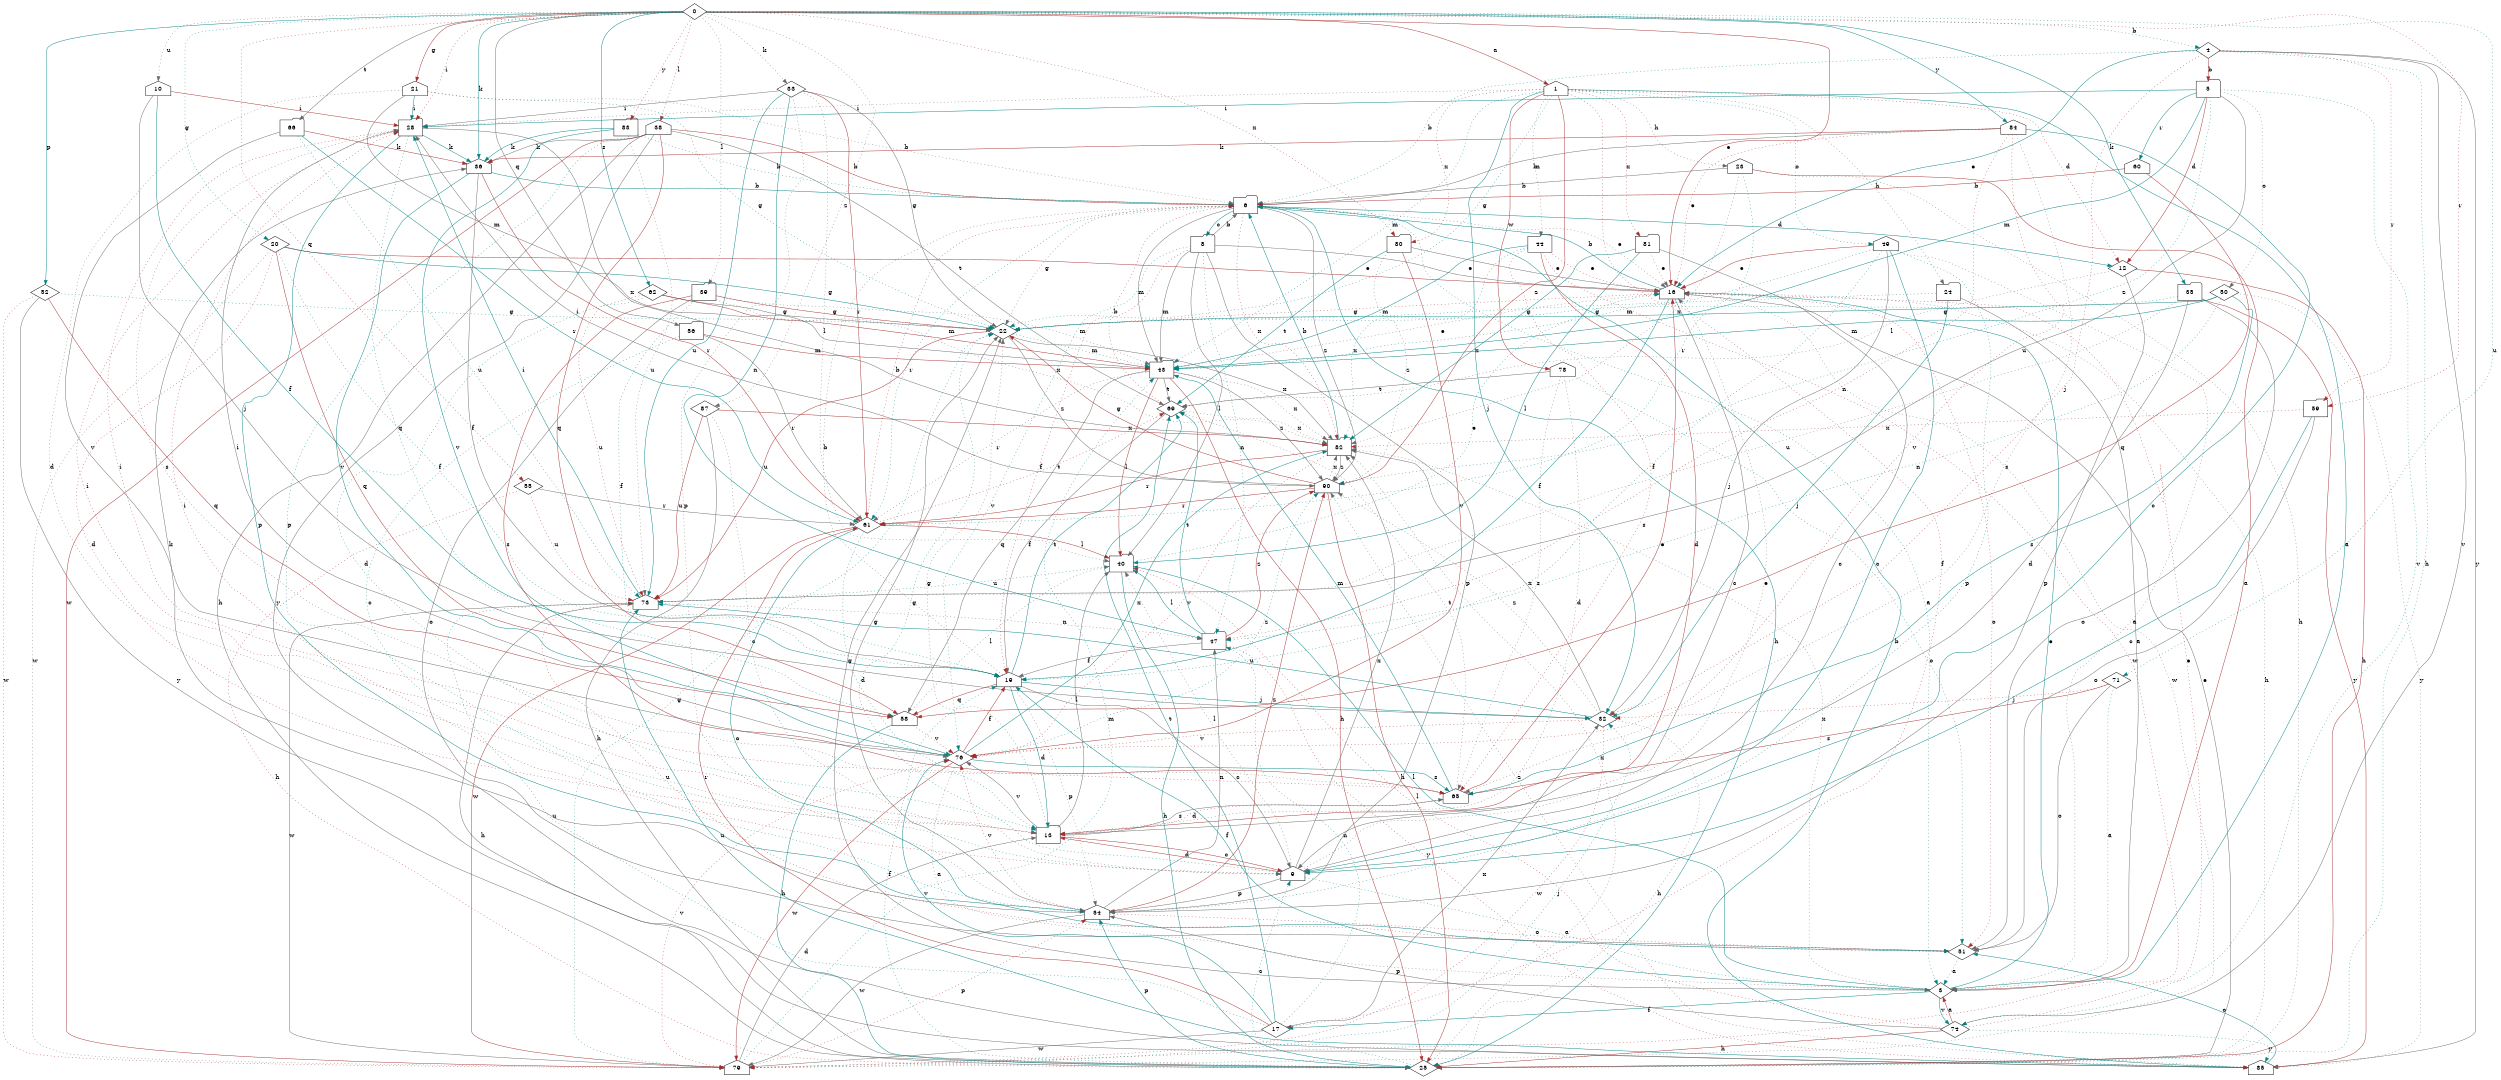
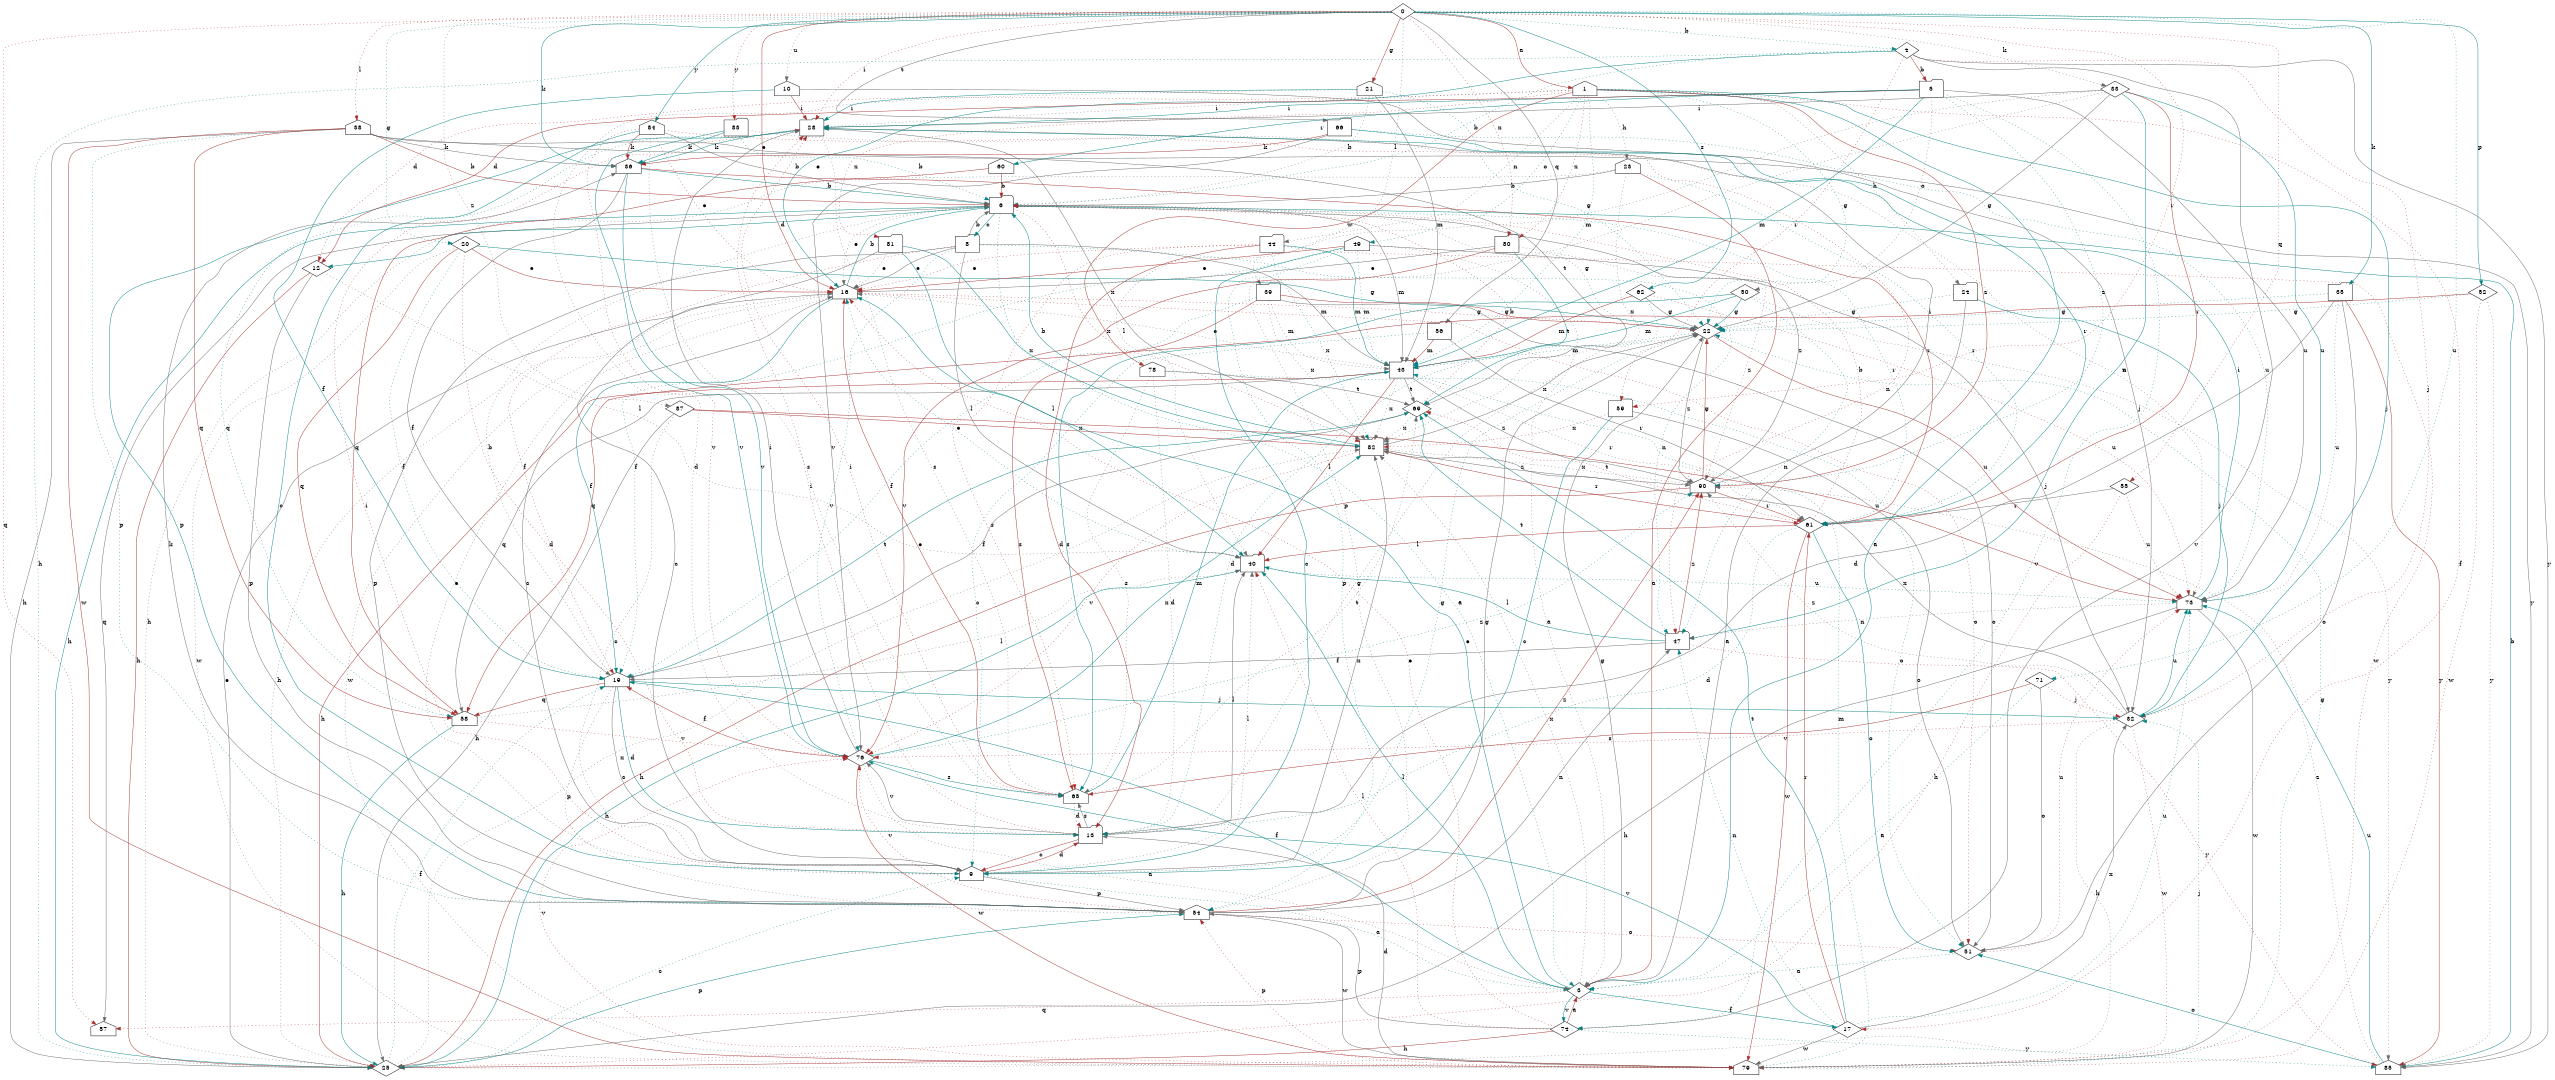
(1630, 357) -> (755, 490)
none -> (103, 1029)
(940, 1036) -> (2490, 711)
